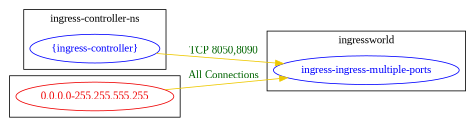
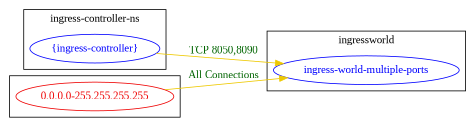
(366, 70) -> (366, 70)
(95, 96) -> (95, 96)
